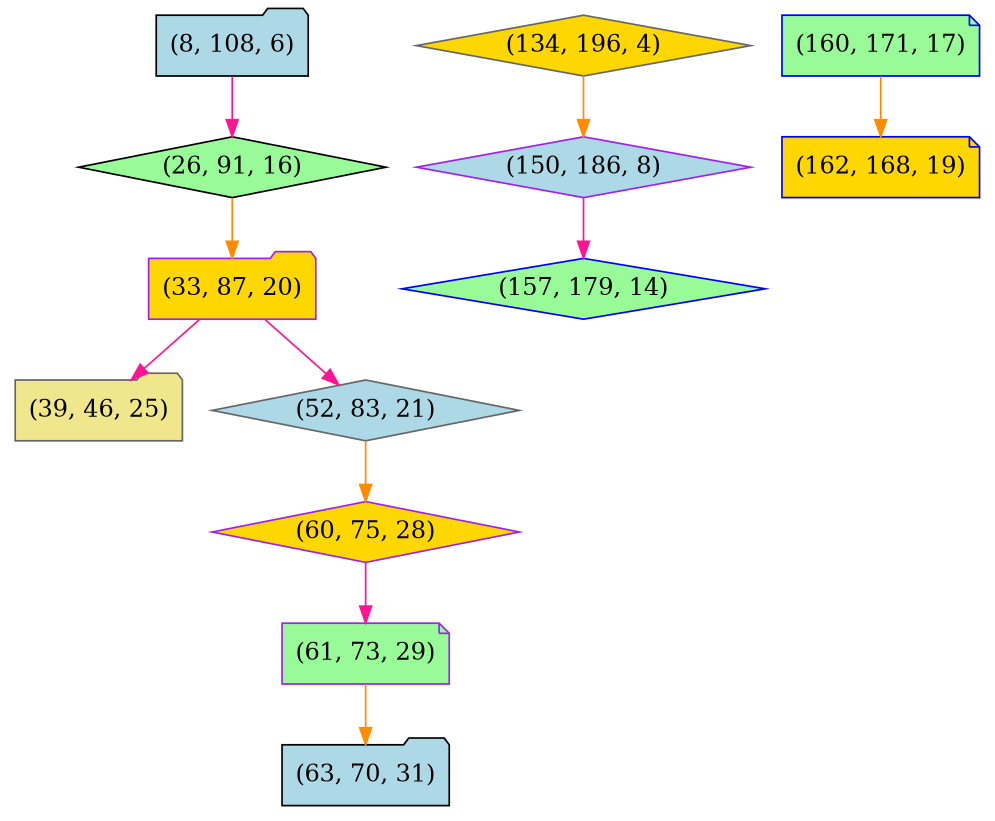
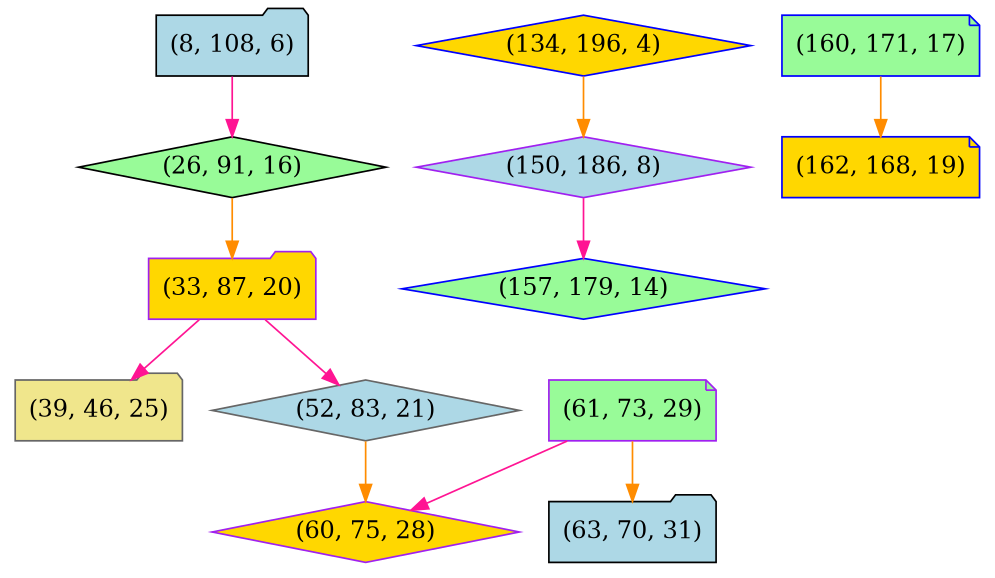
(584, 46) -> (584, 46)
(366, 585) -> (497, 472)
